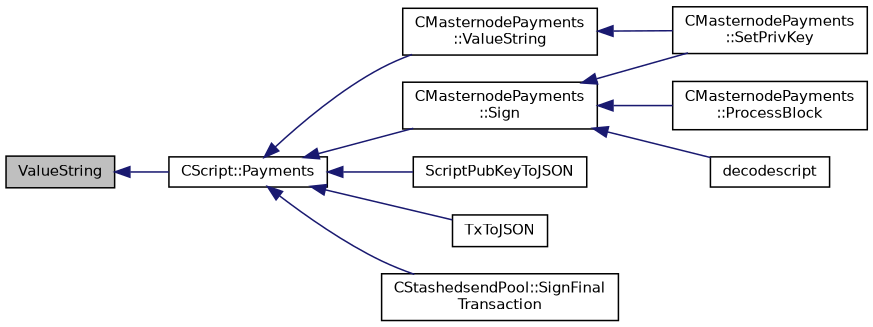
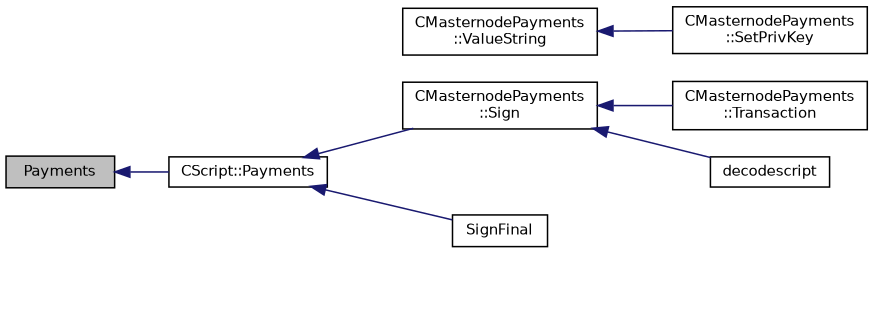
(642, 66) -> none
(339, 94) -> none
(770, 106) -> (770, 106)
(60, 172) -> (60, 172)
(500, 172) -> none
(500, 231) -> (500, 231)
(500, 297) -> none
